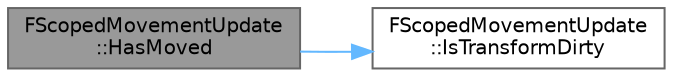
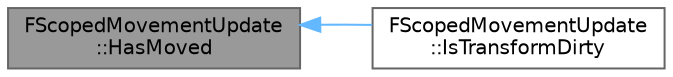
(326, 52) -> (346, 25)
